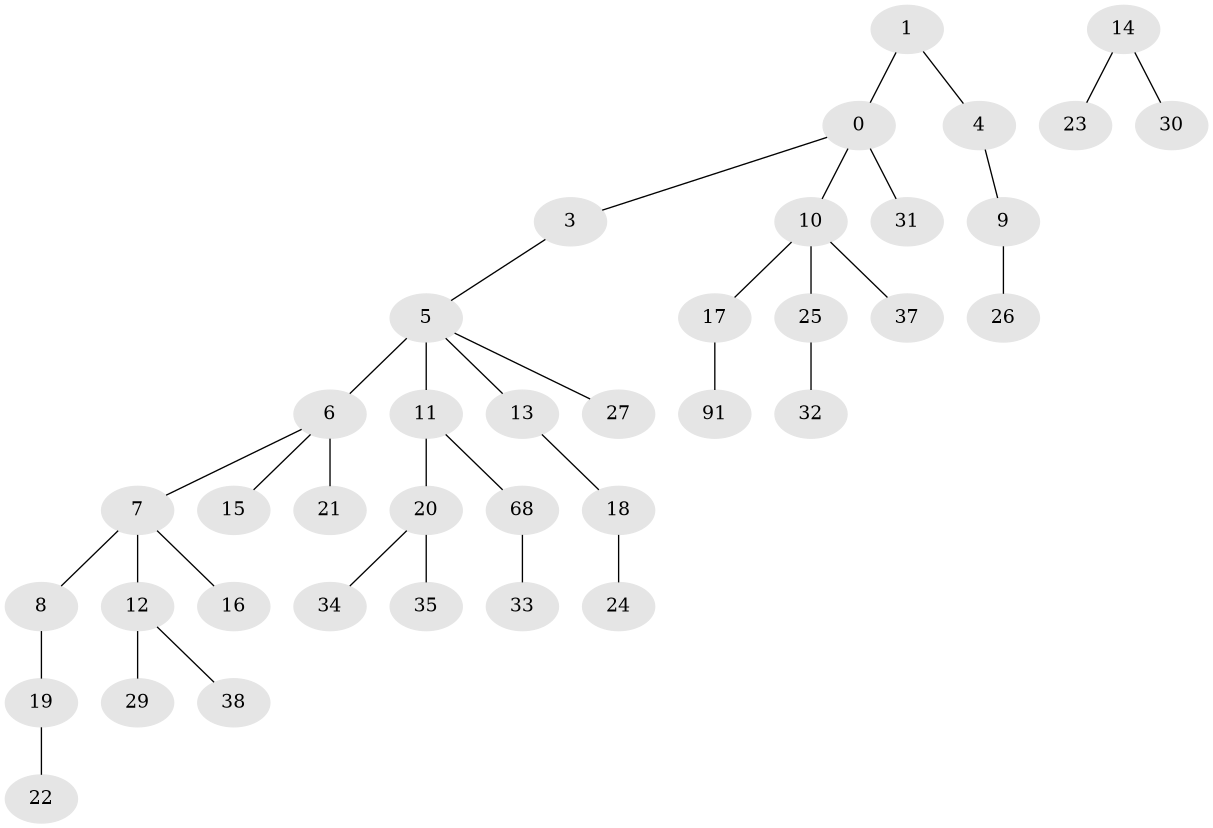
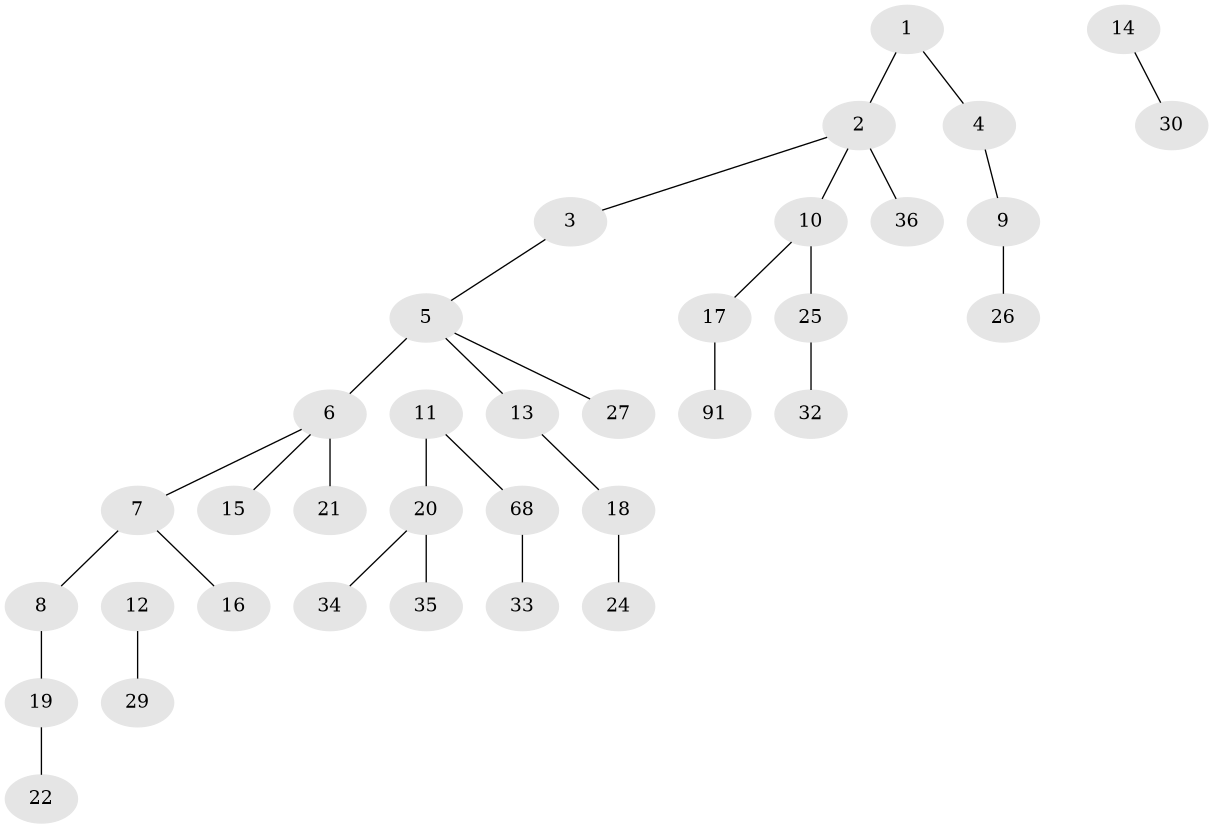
(859, 126) -> (859, 126)
(1076, 126) -> none
(907, 222) -> (907, 222)
(907, 318) -> none
(426, 366) -> none
(138, 559) -> none
(234, 703) -> none
